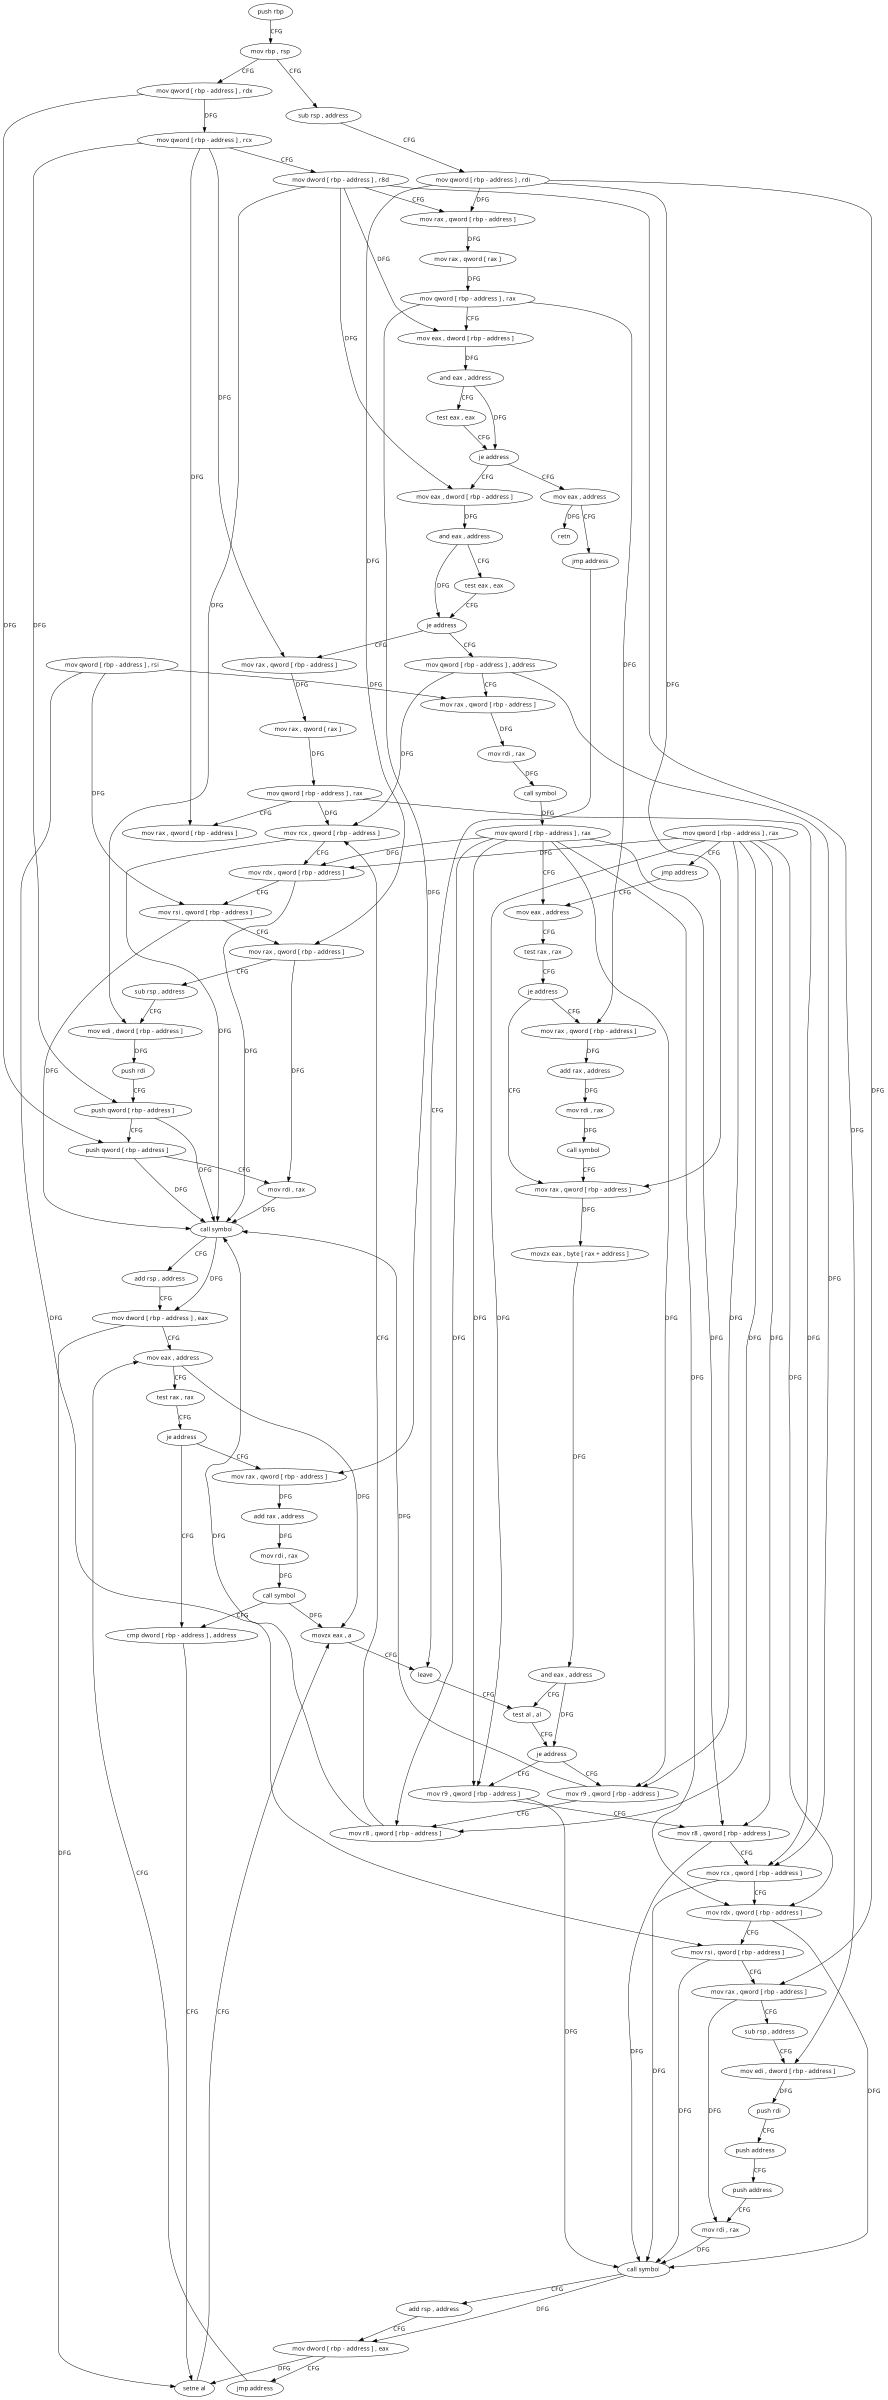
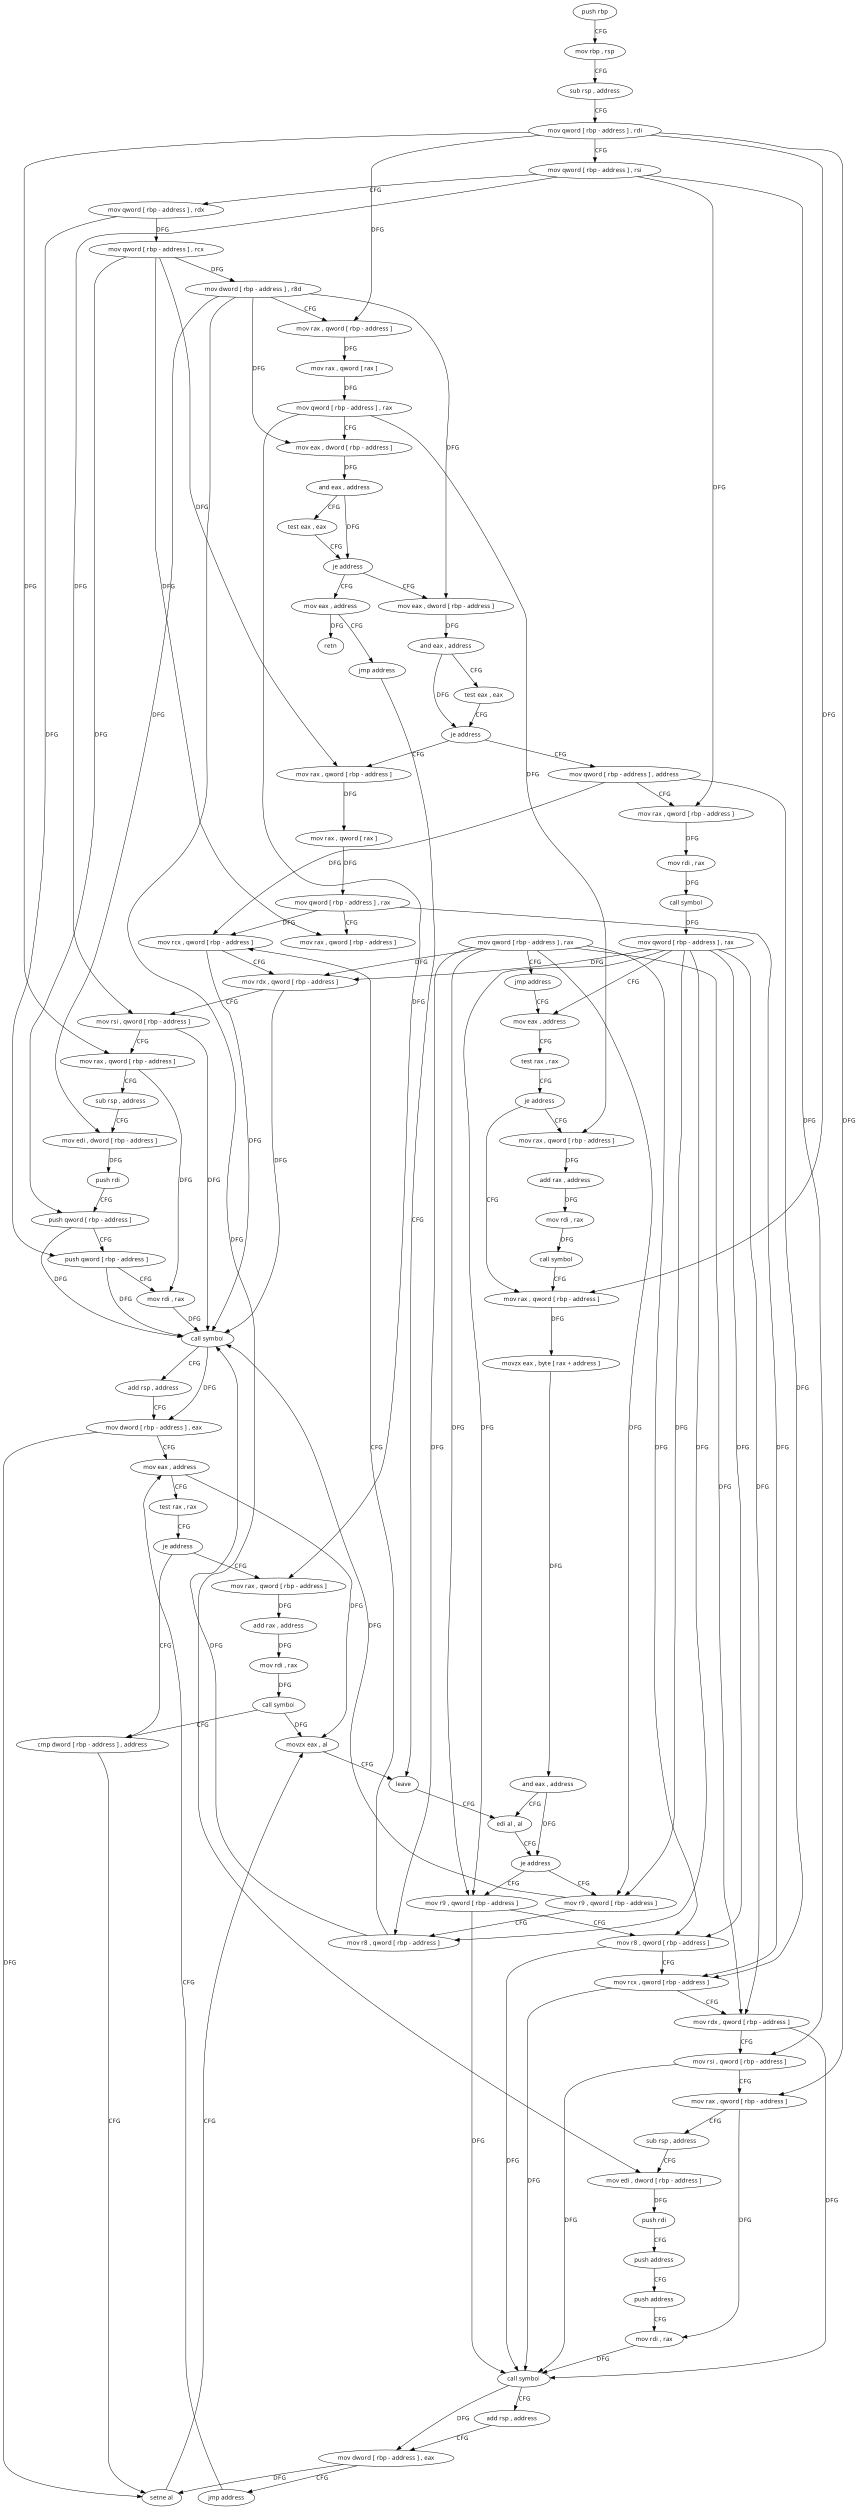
(240, 70) -> (380, 186)
none -> (595, 148)
(287, 160) -> (218, 269)
(527, 1715) -> (510, 1824)
